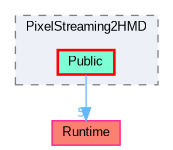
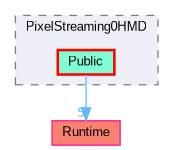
(87, 28) -> (87, 28)
